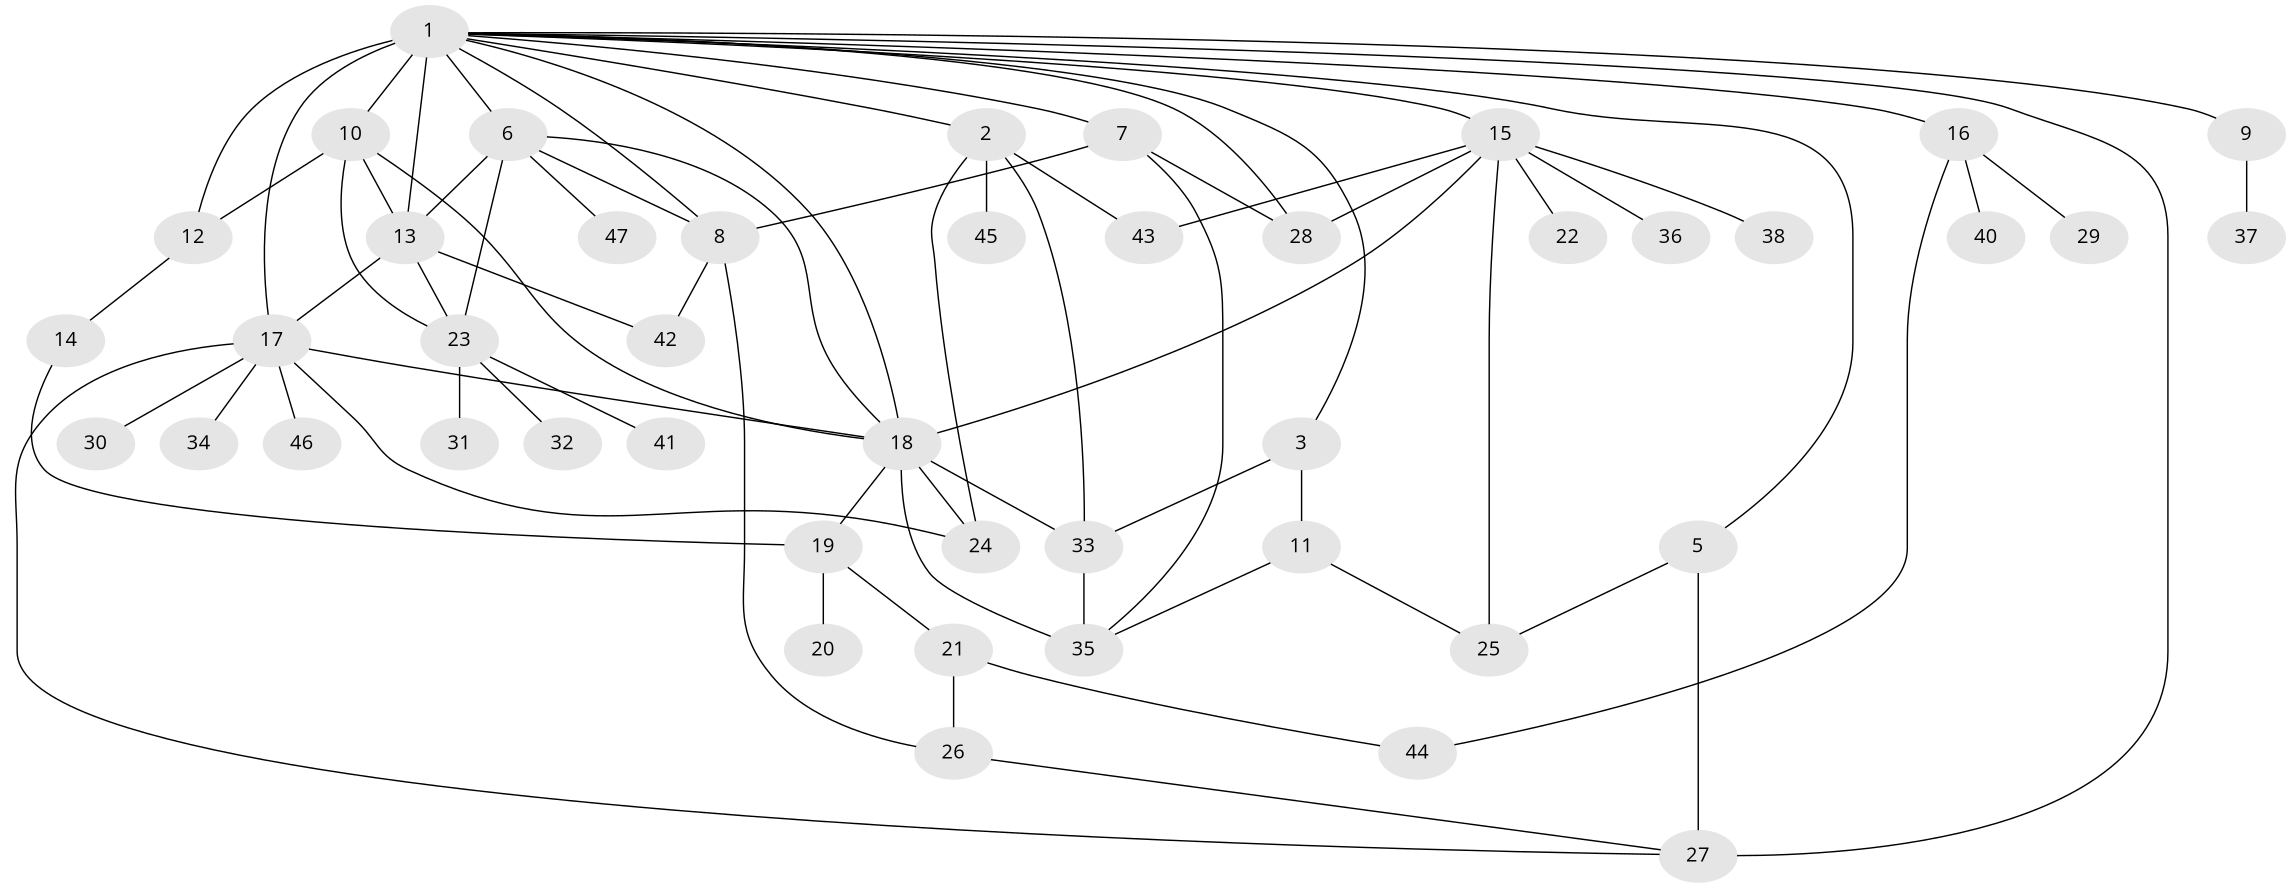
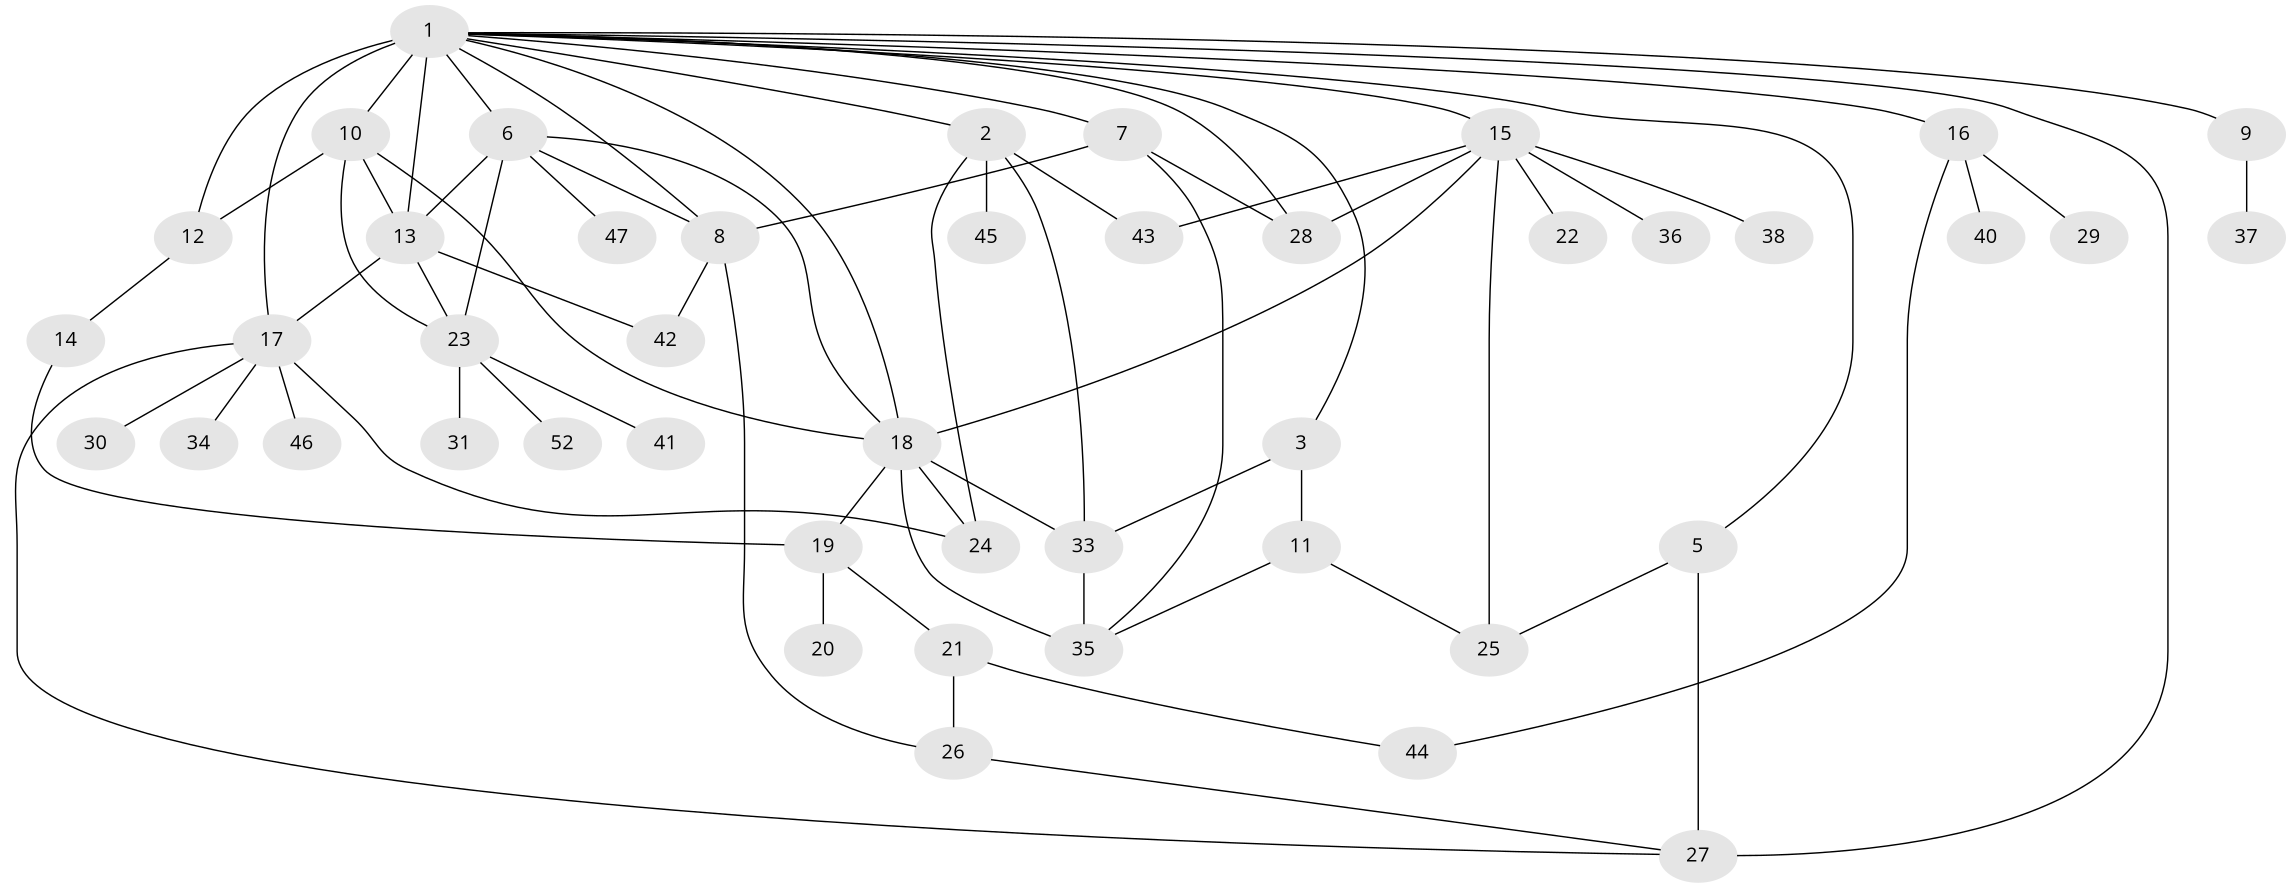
(600, 397) -> none
(563, 444) -> (563, 444)
